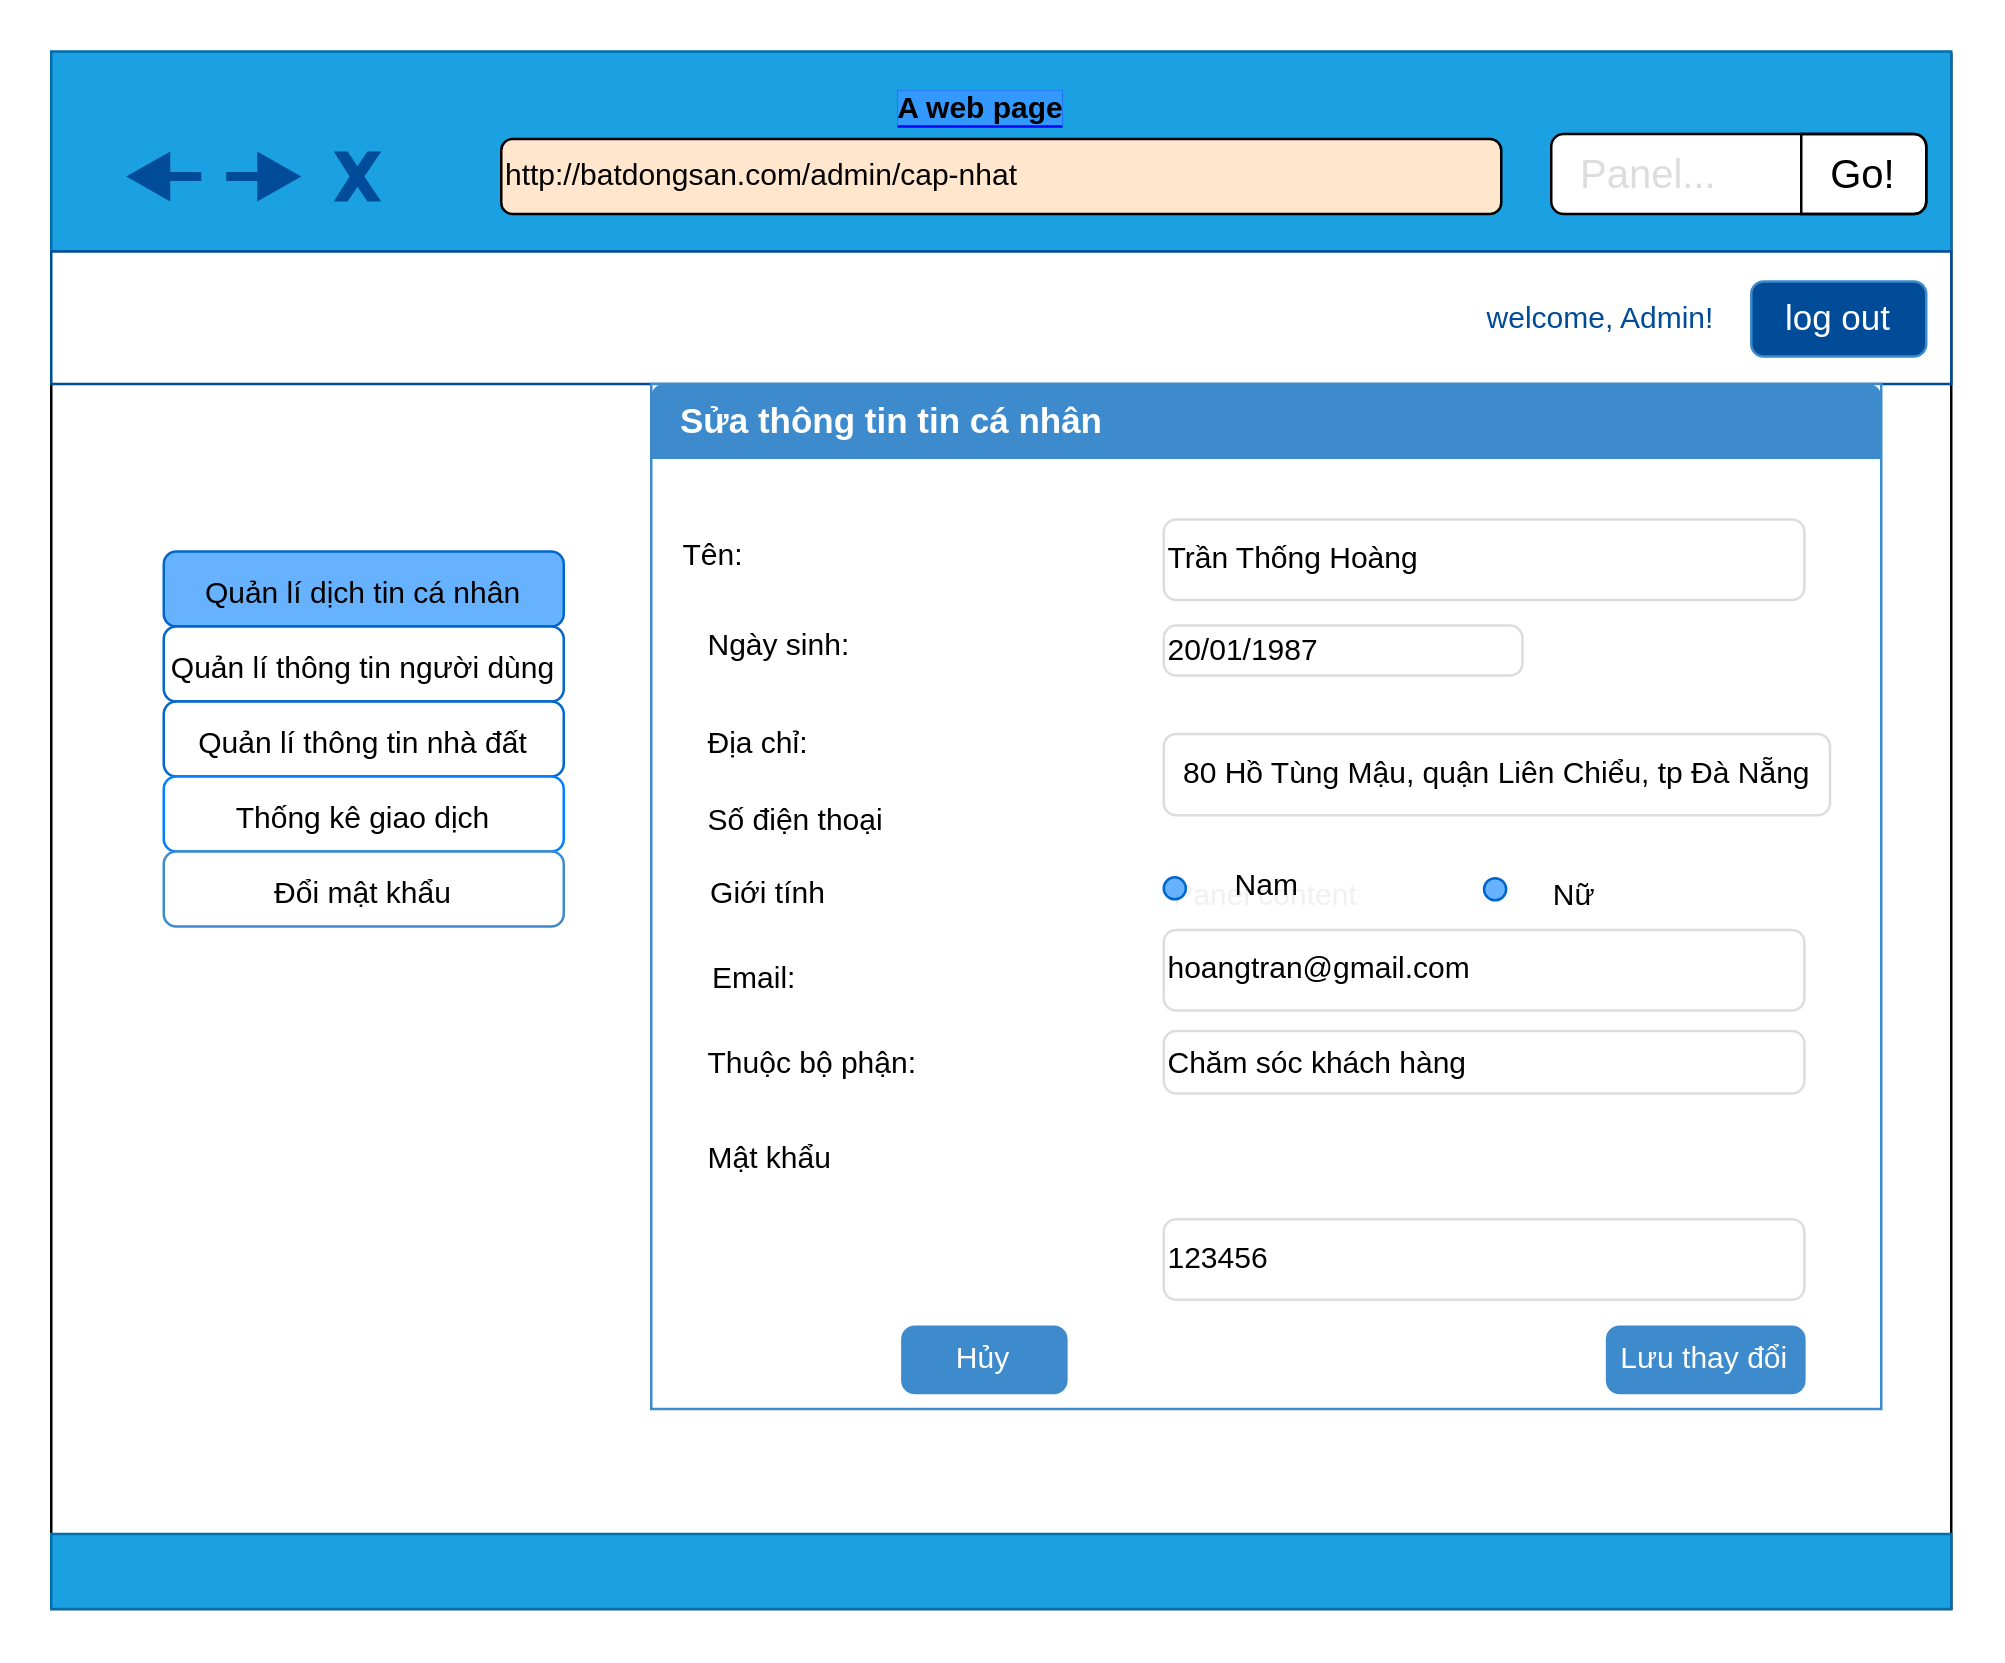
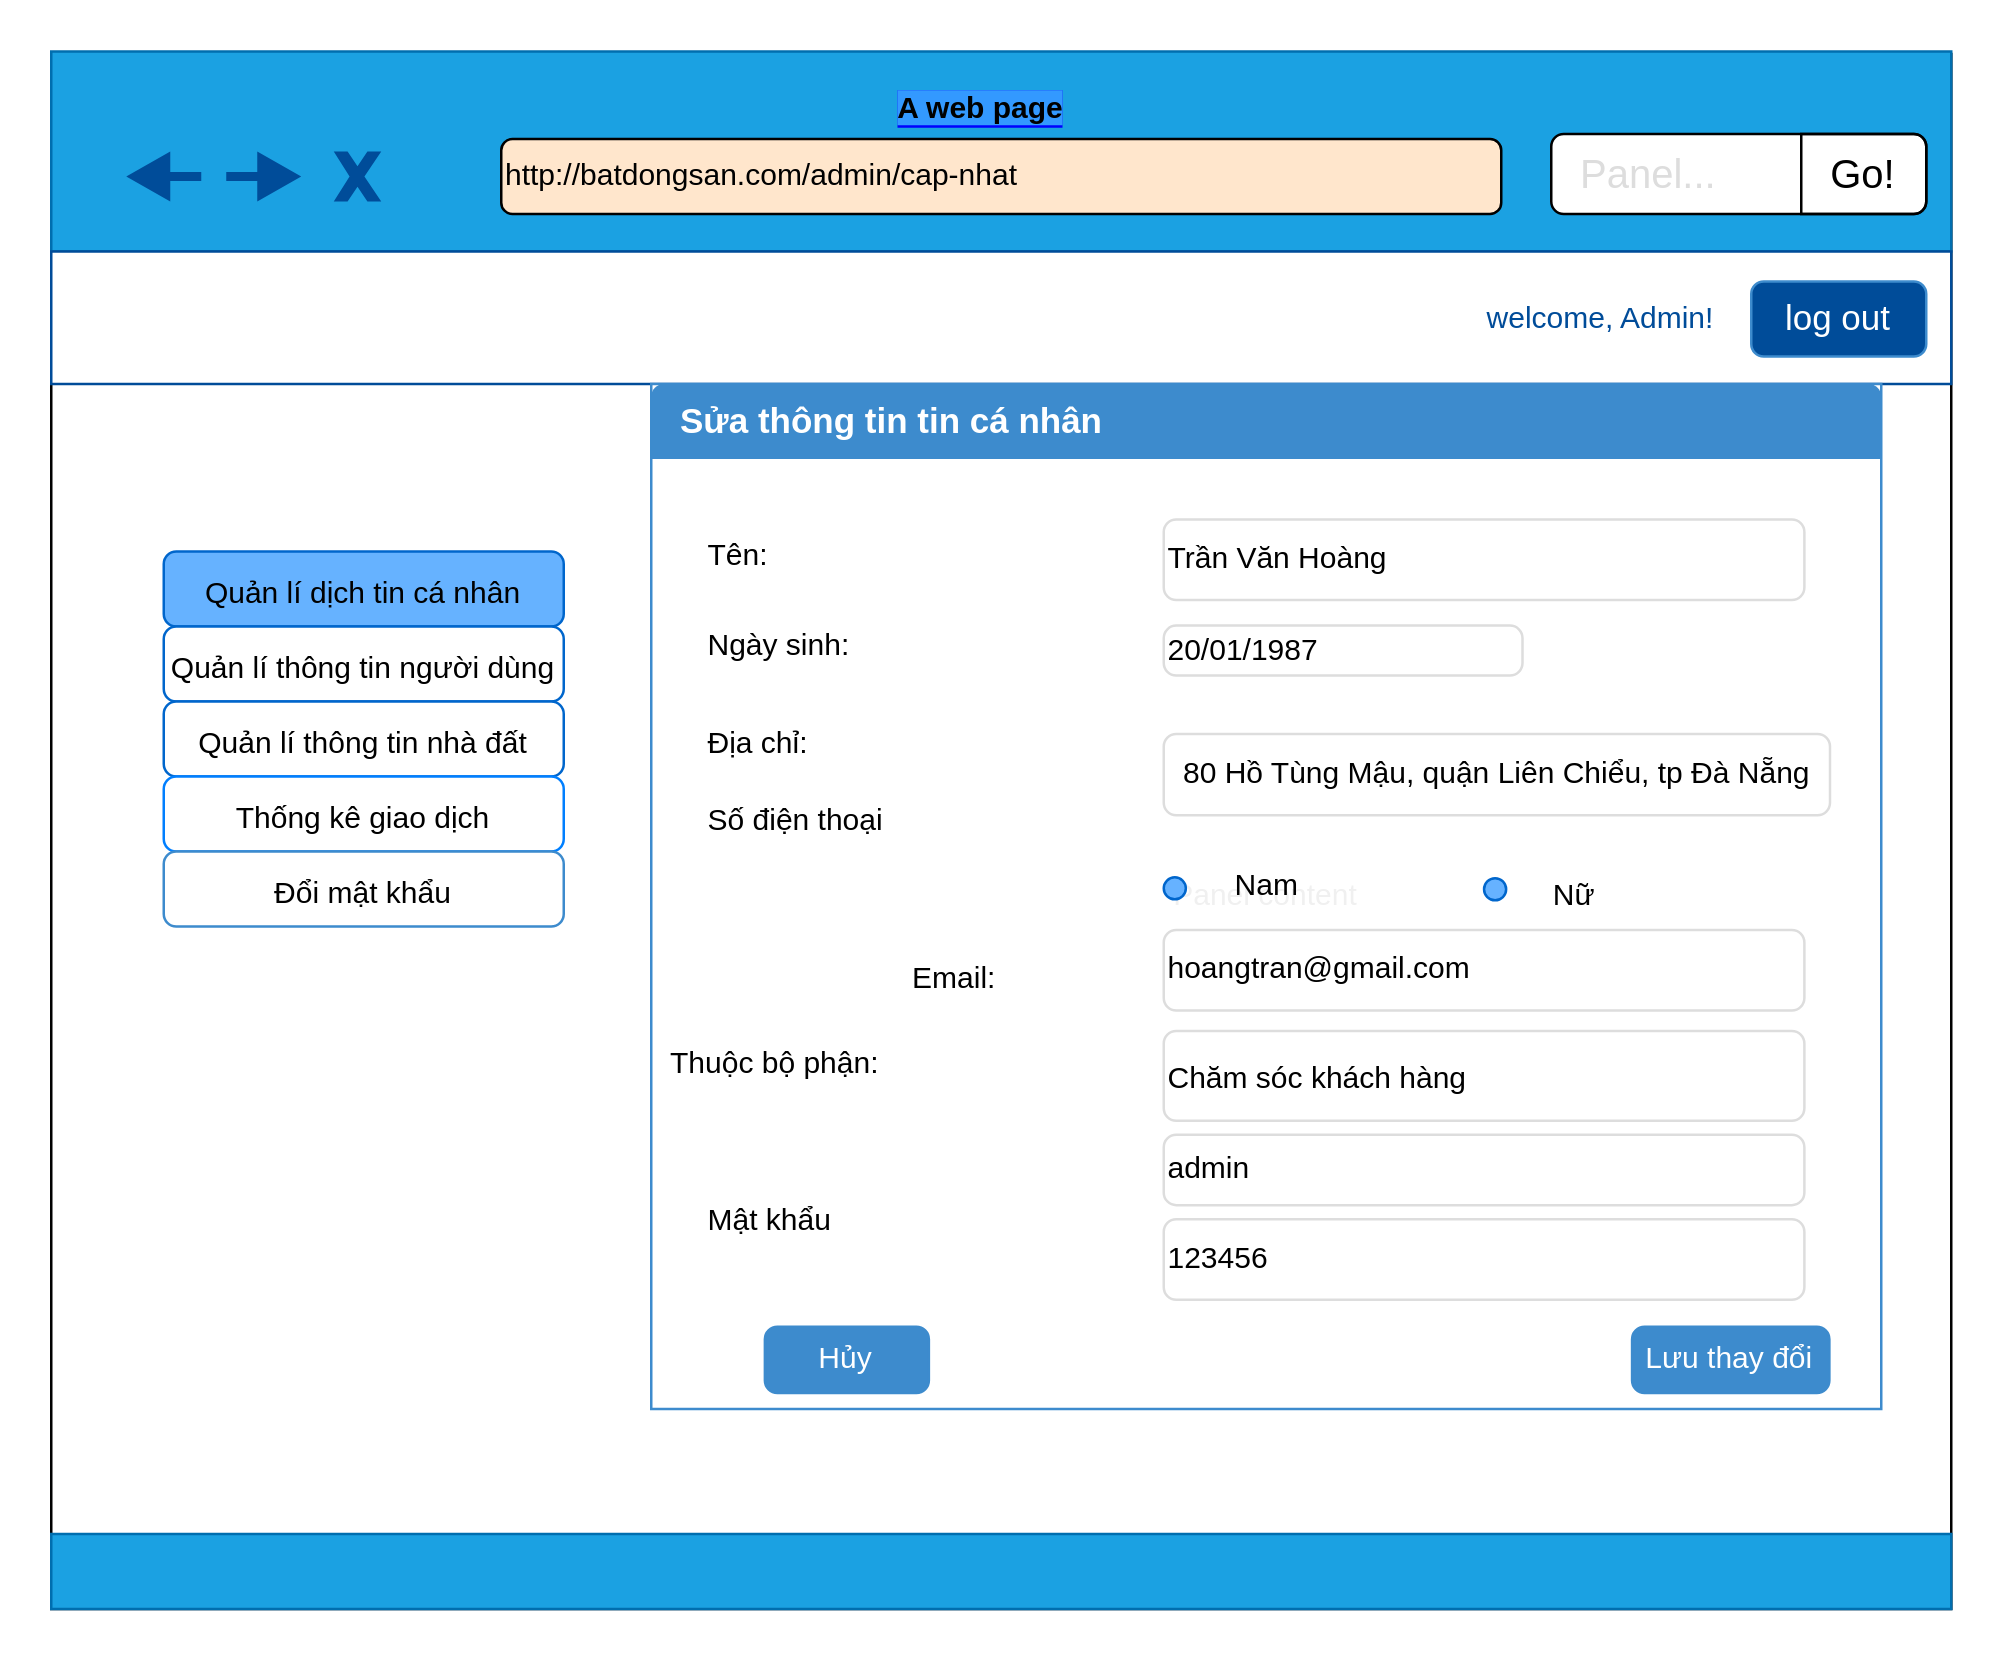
(793, 555) -> (818, 555)
(1295, 559) -> (1279, 559)
(769, 895) -> none
(754, 978) -> (954, 978)
(1484, 1062) -> (1484, 1076)
(869, 1063) -> (832, 1063)
(843, 1159) -> (843, 1221)
none -> (1484, 1170)
(984, 1360) -> (847, 1360)
(1706, 1360) -> (1731, 1360)
